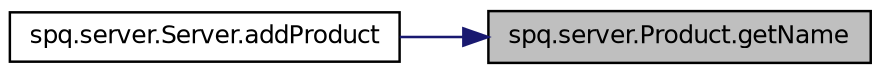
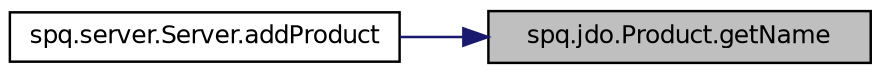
(680, 37) -> (680, 37)
